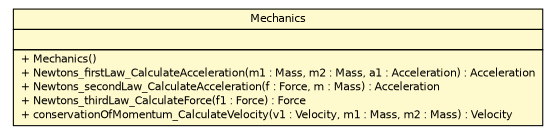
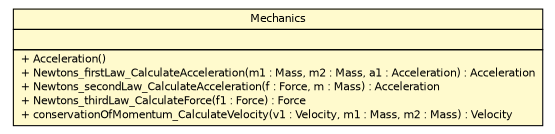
(59, 59) -> (64, 59)
